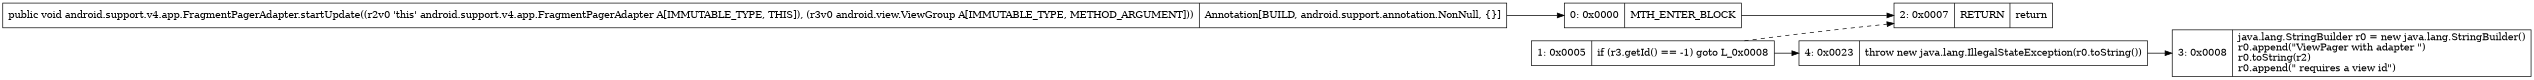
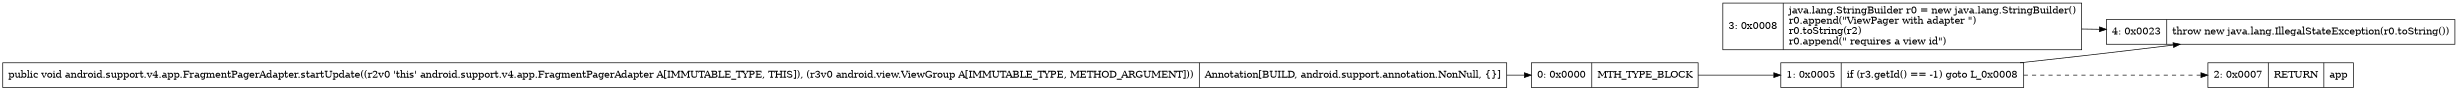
(1683, 15) -> (1645, 75)
(1814, 15) -> (1736, 75)
(2031, 15) -> (2339, 75)
(2156, 53) -> (2091, 29)
